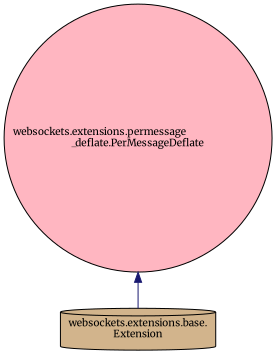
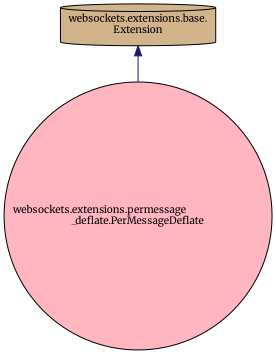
(138, 295) -> (138, 69)
